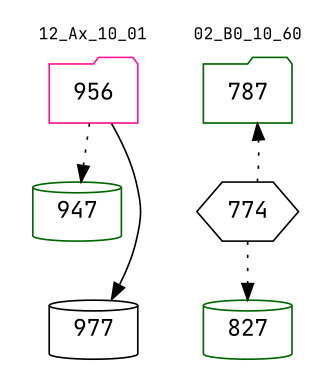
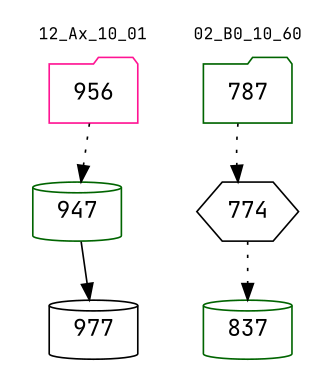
(259, 161) -> (237, 144)
(140, 203) -> (84, 263)
(248, 330) -> (248, 330)
